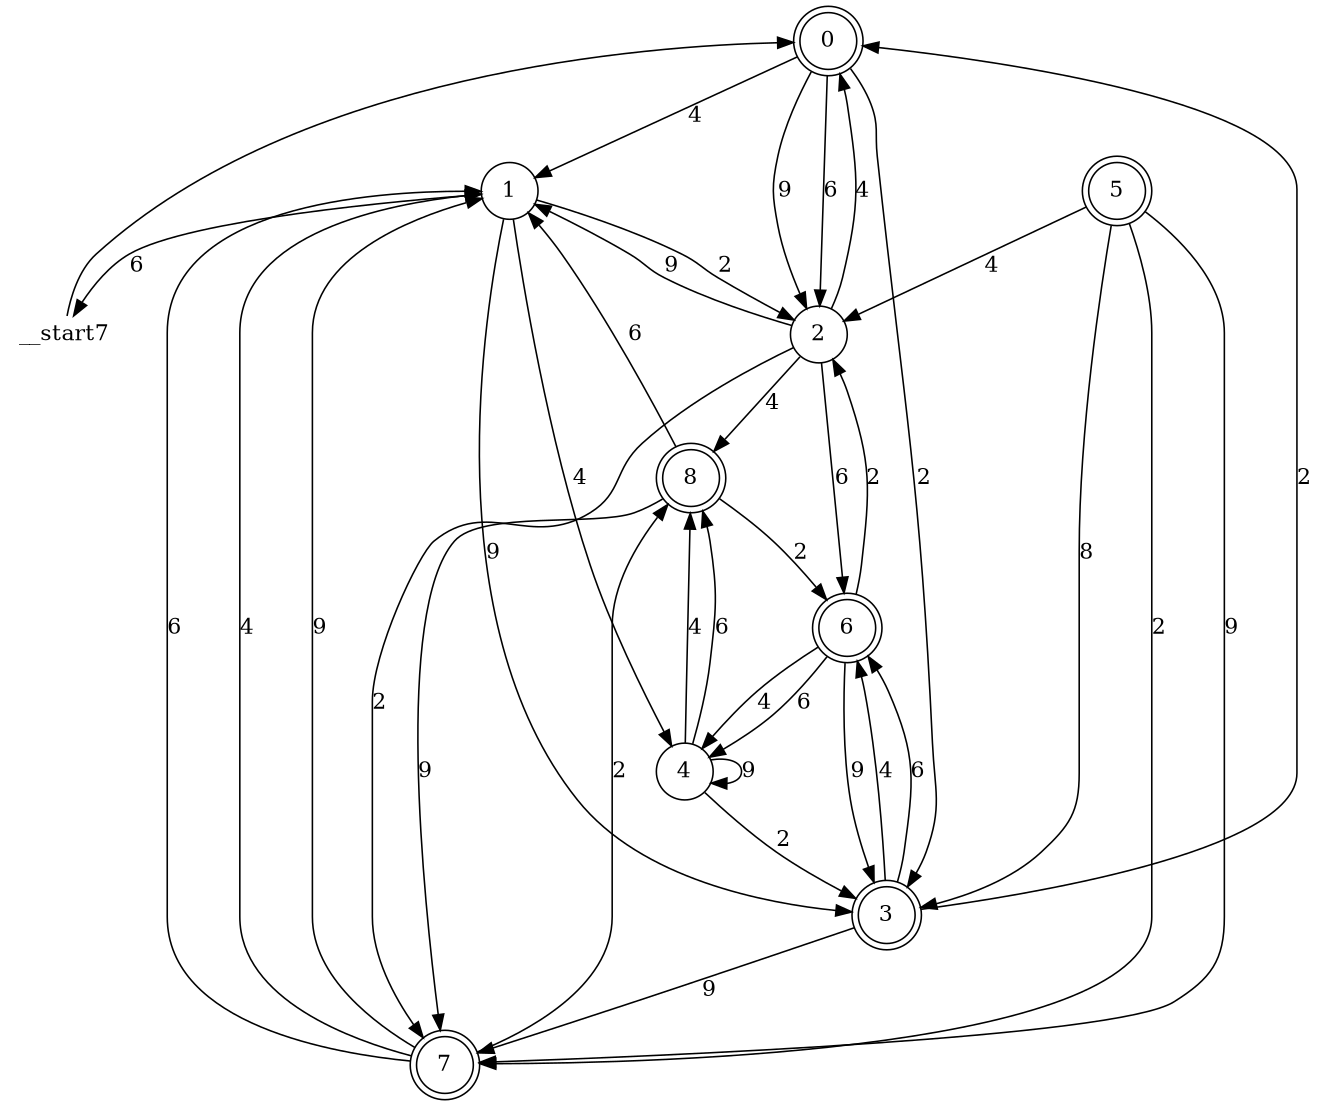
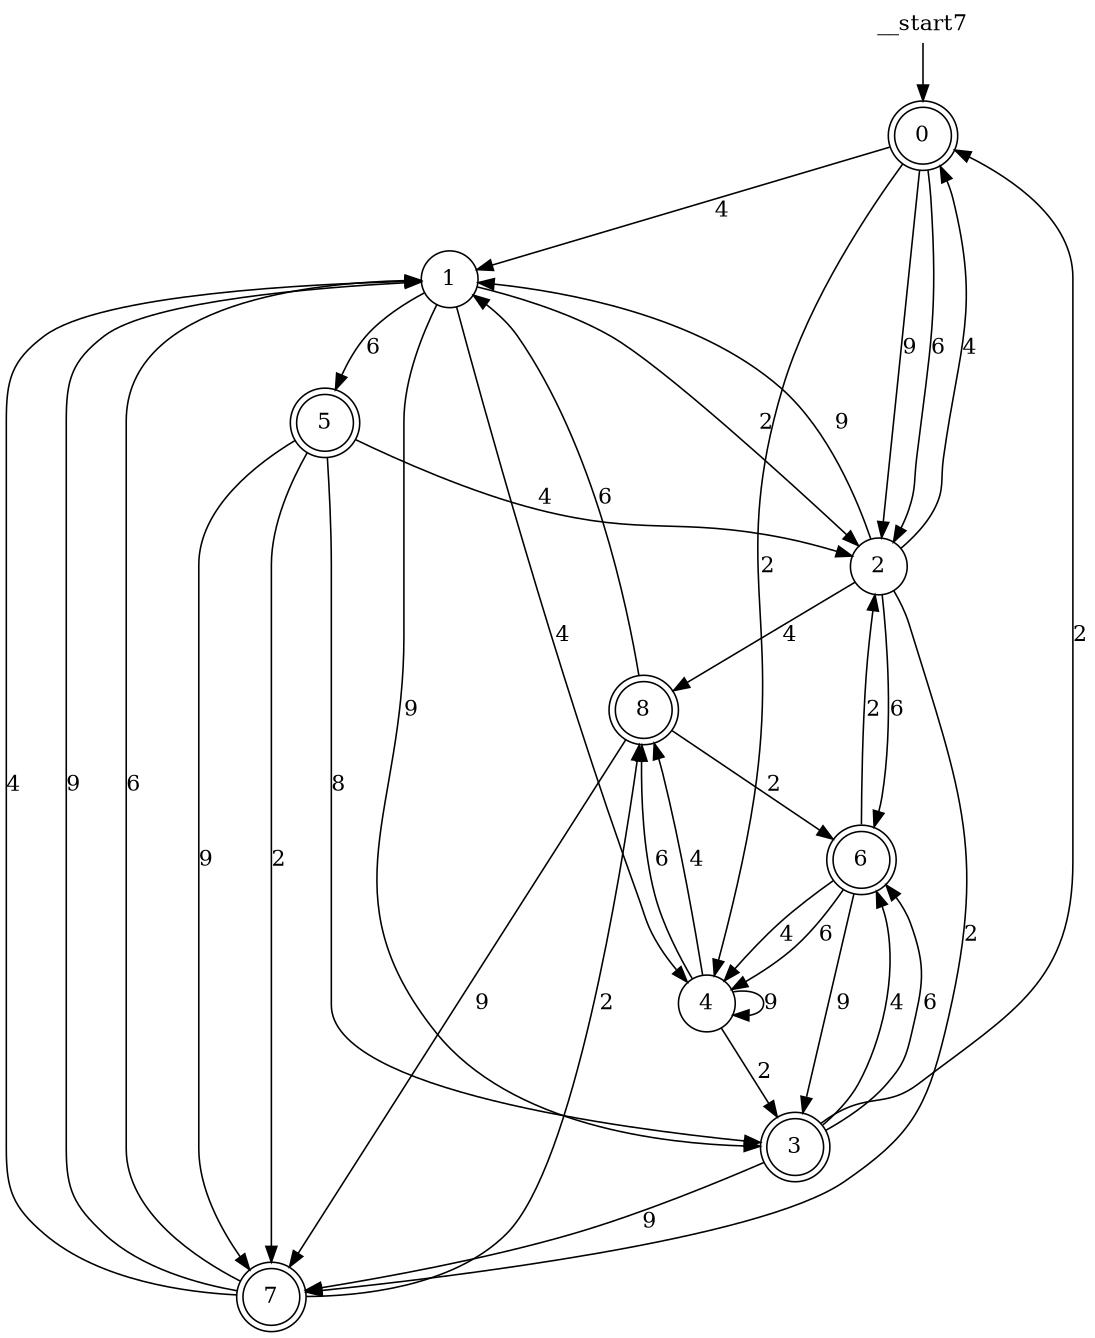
(227, 225) -> (376, 326)
(913, 469) -> (758, 547)
